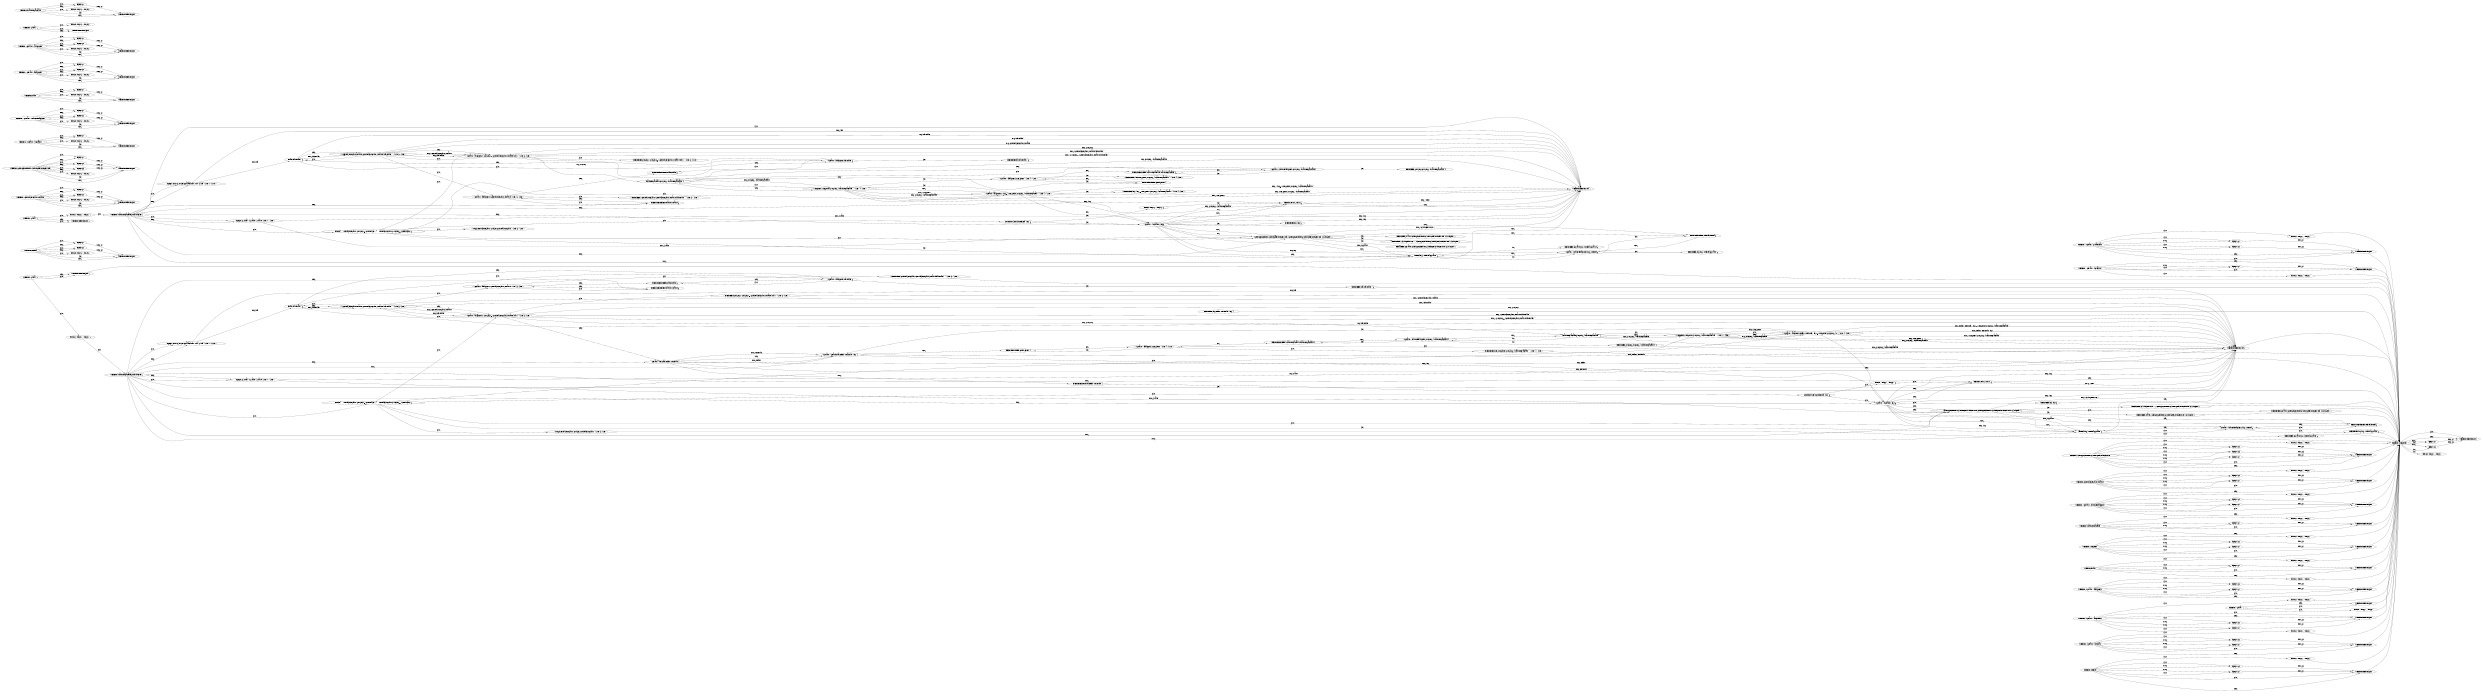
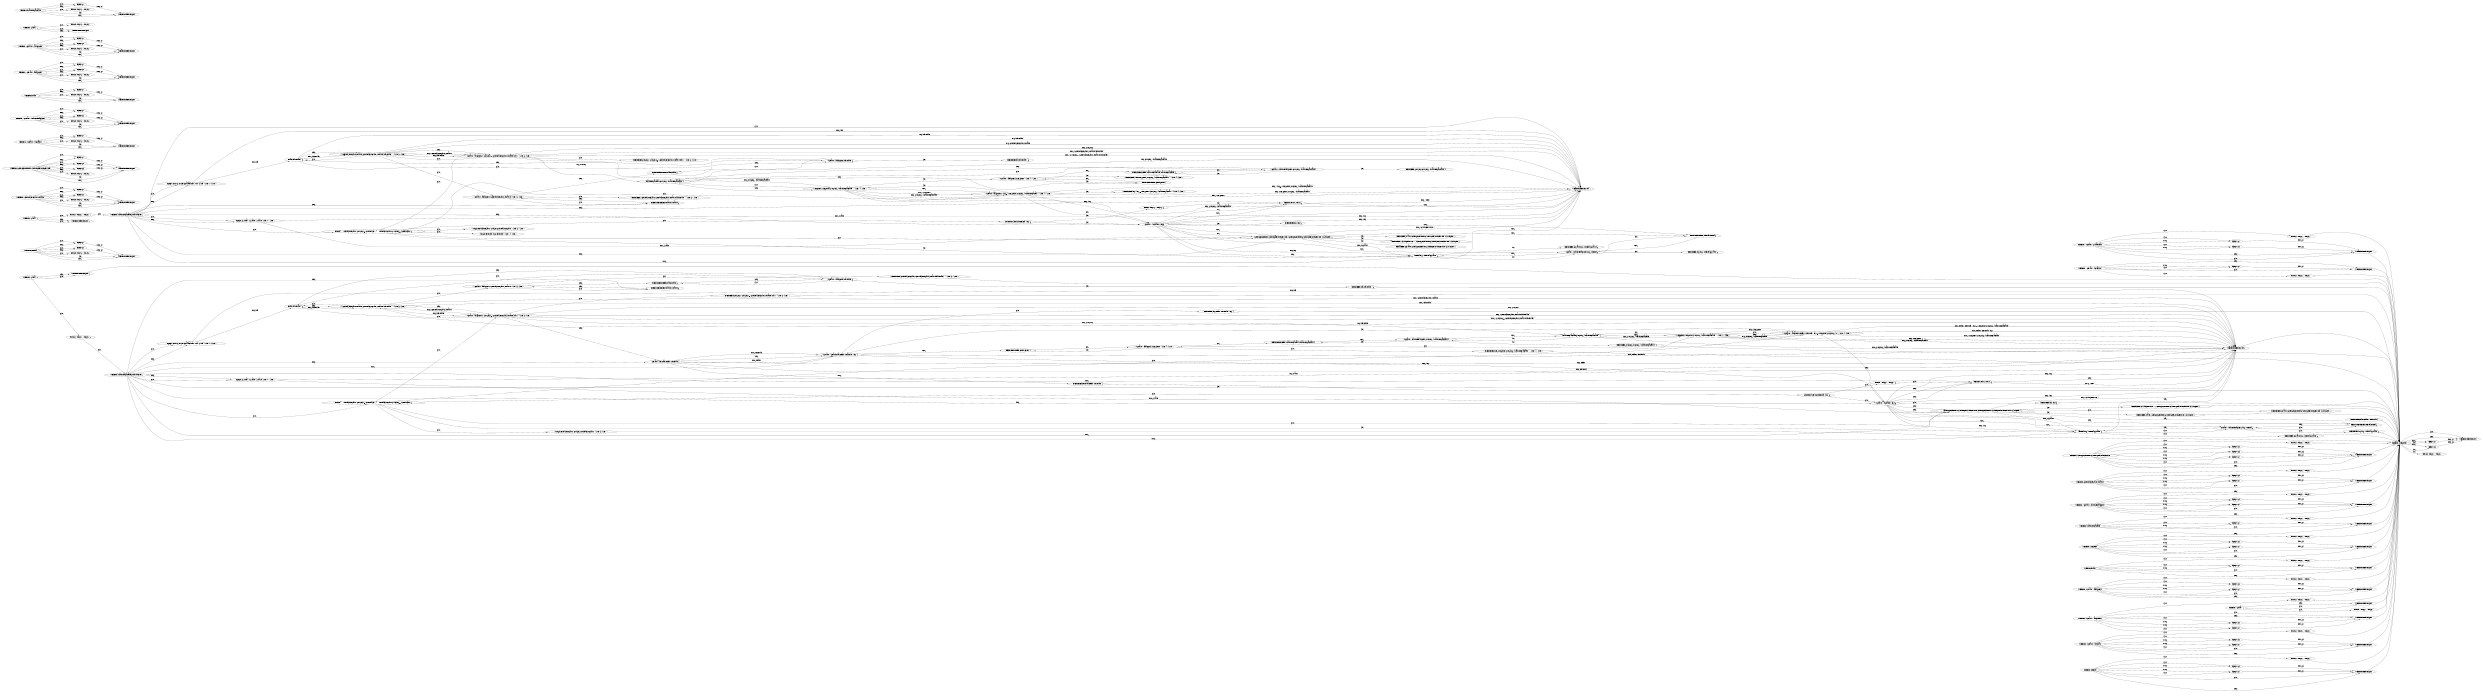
none -> (498, 234)
none -> (1015, 313)
none -> (2364, 420)
